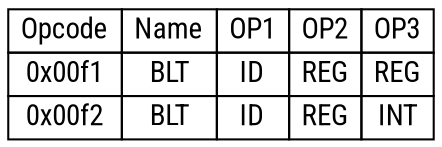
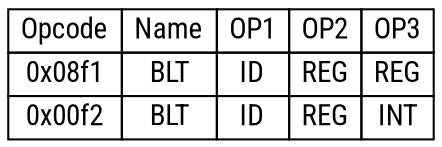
(65, 73) -> (65, 73)
